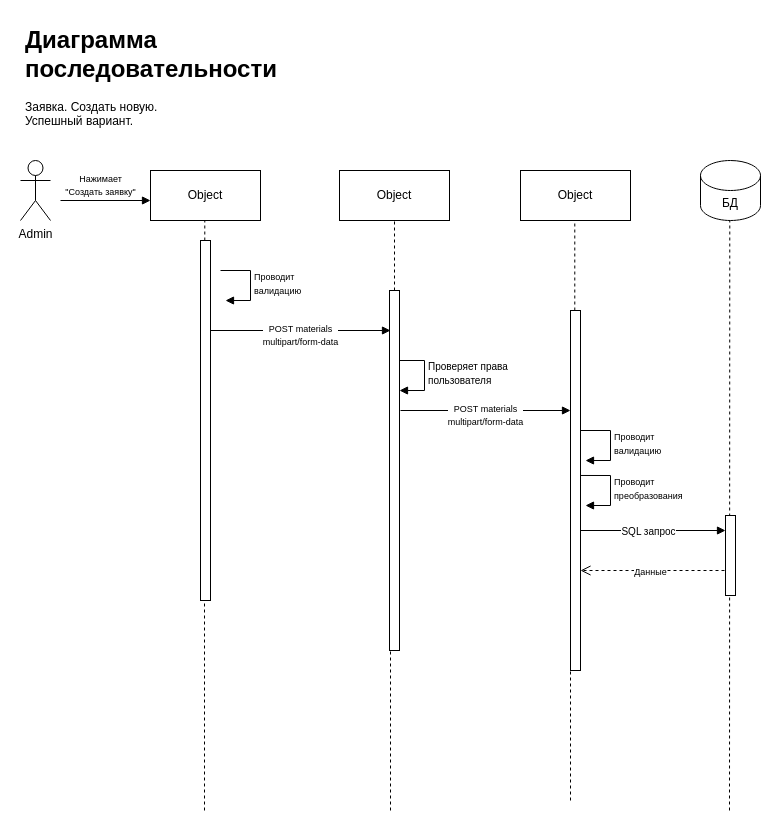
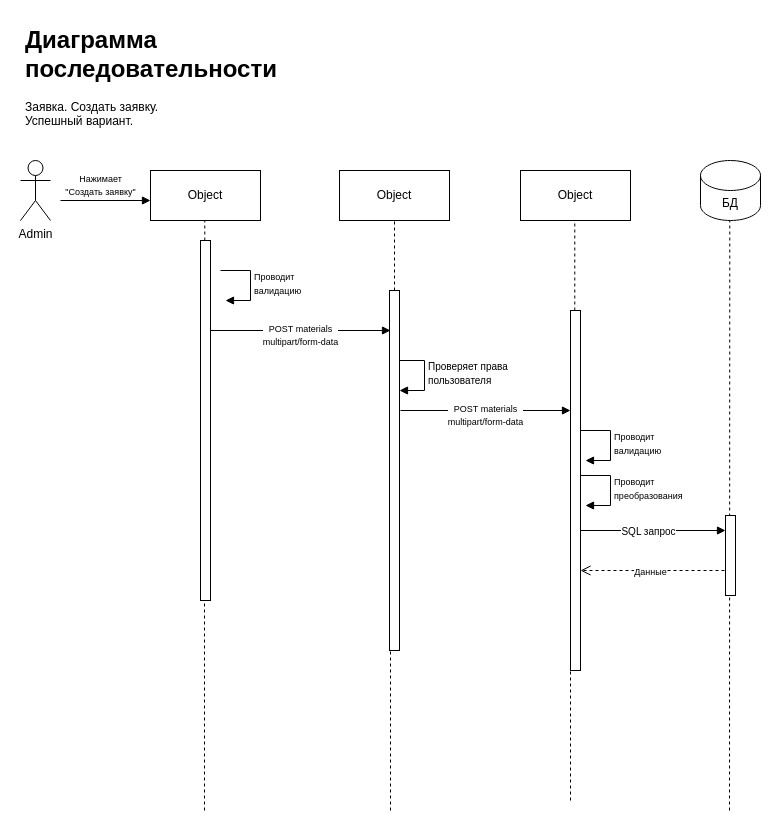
(118, 32) -> (118, 32)
